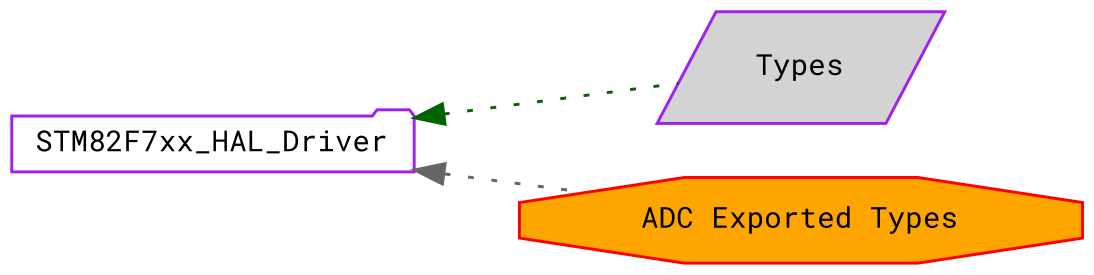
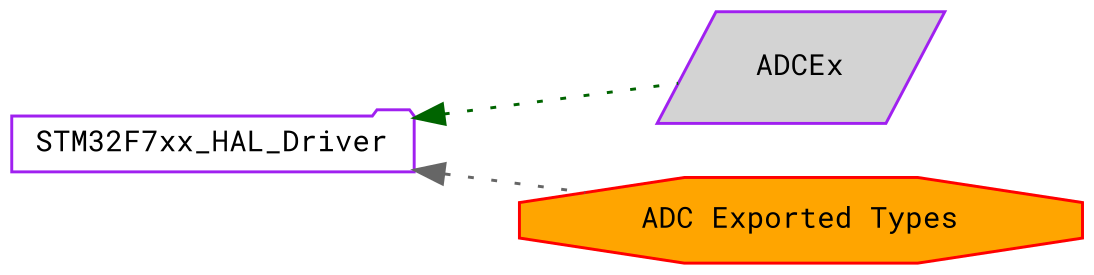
(801, 68) -> (801, 68)
(213, 144) -> (213, 144)
